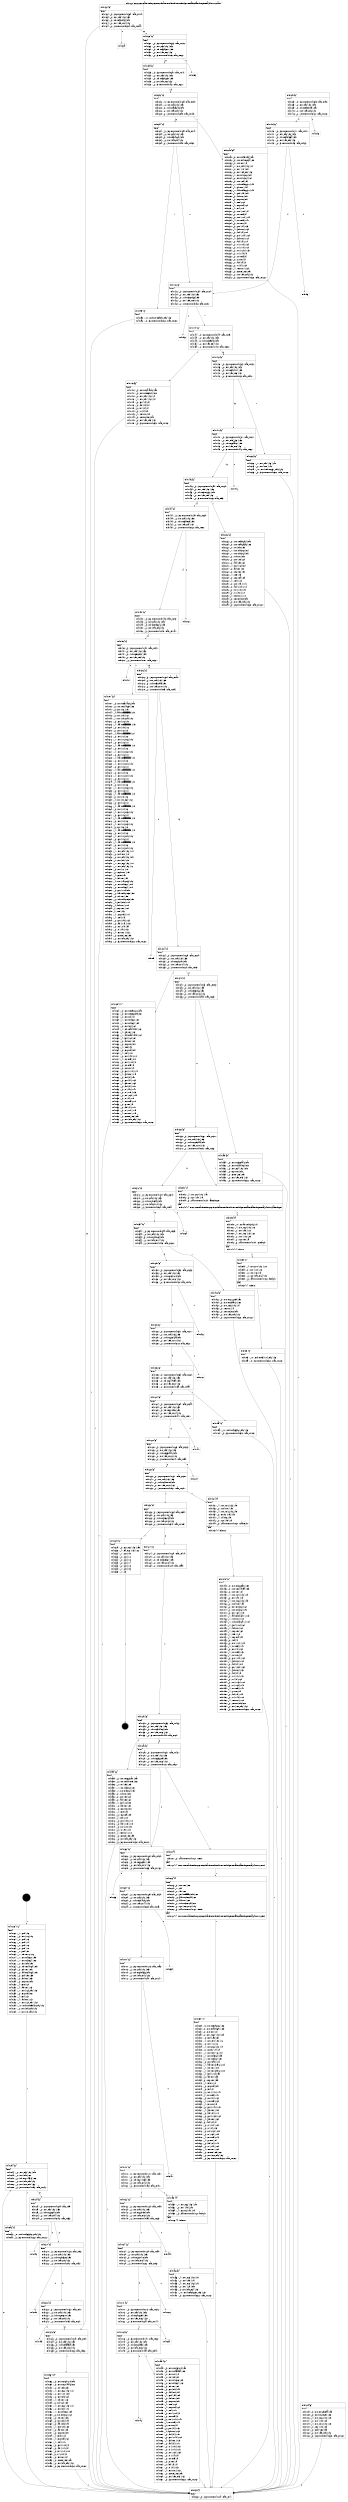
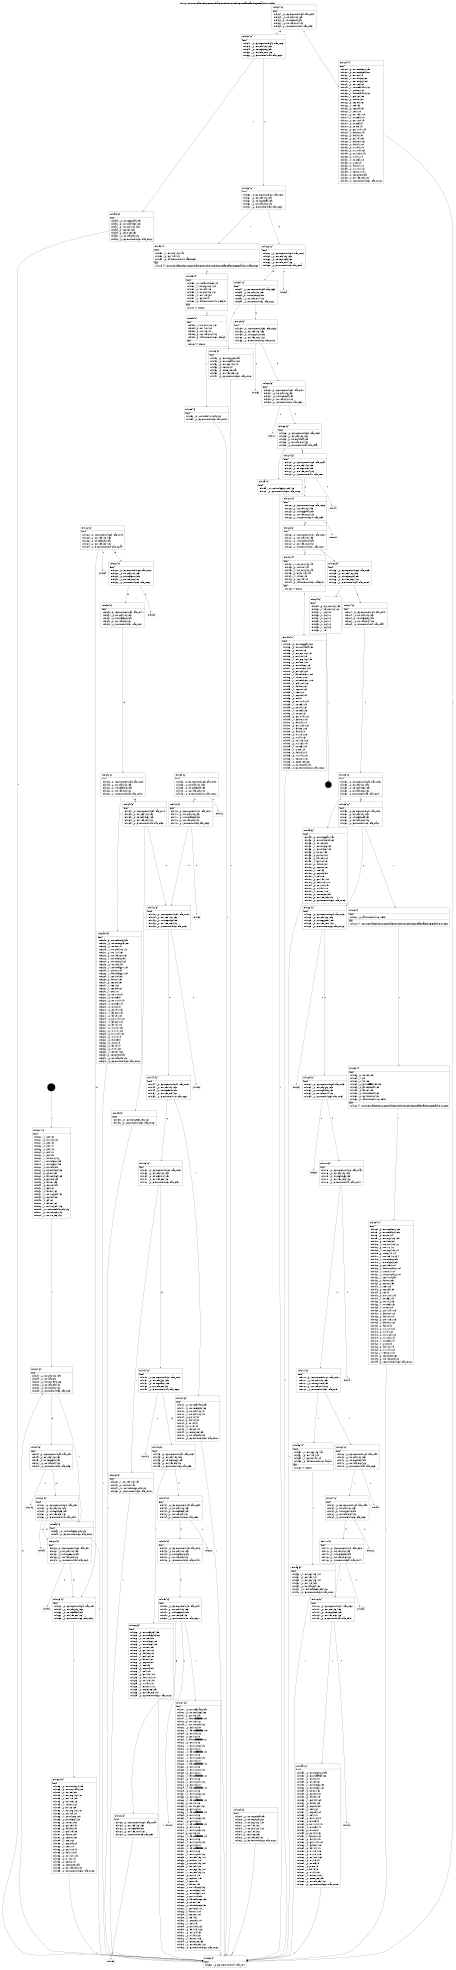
(169, 819) -> none
